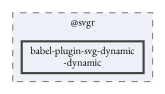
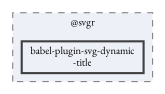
(83, 57) -> (83, 57)
